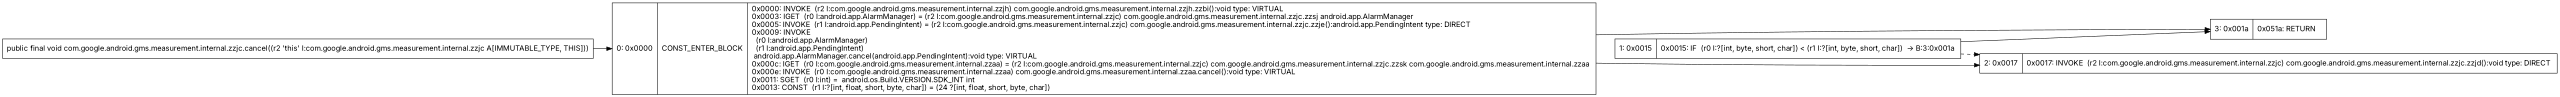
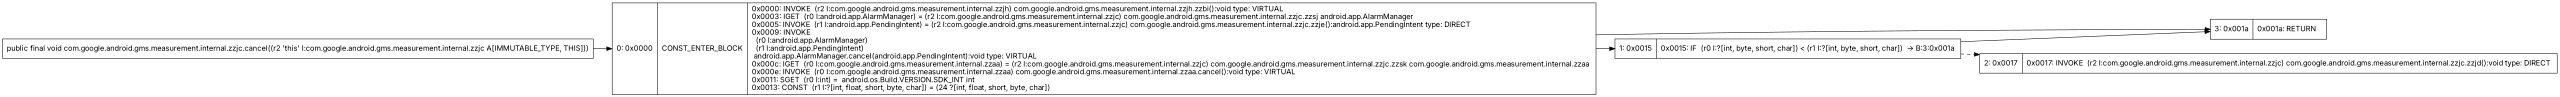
(2290, 29) -> (2290, 29)
(1785, 65) -> (1603, 49)
